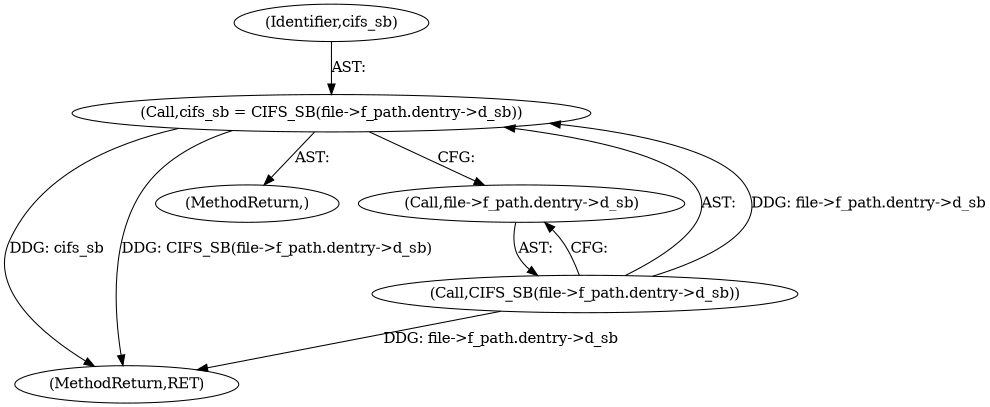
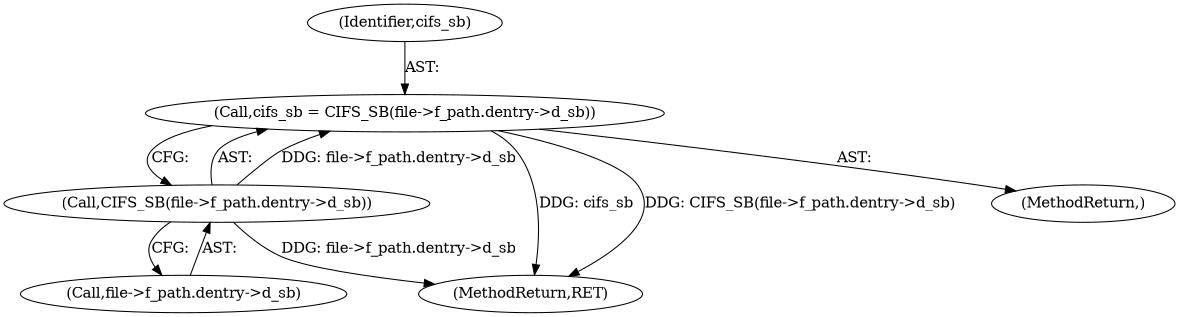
(422, 156) -> (163, 142)
